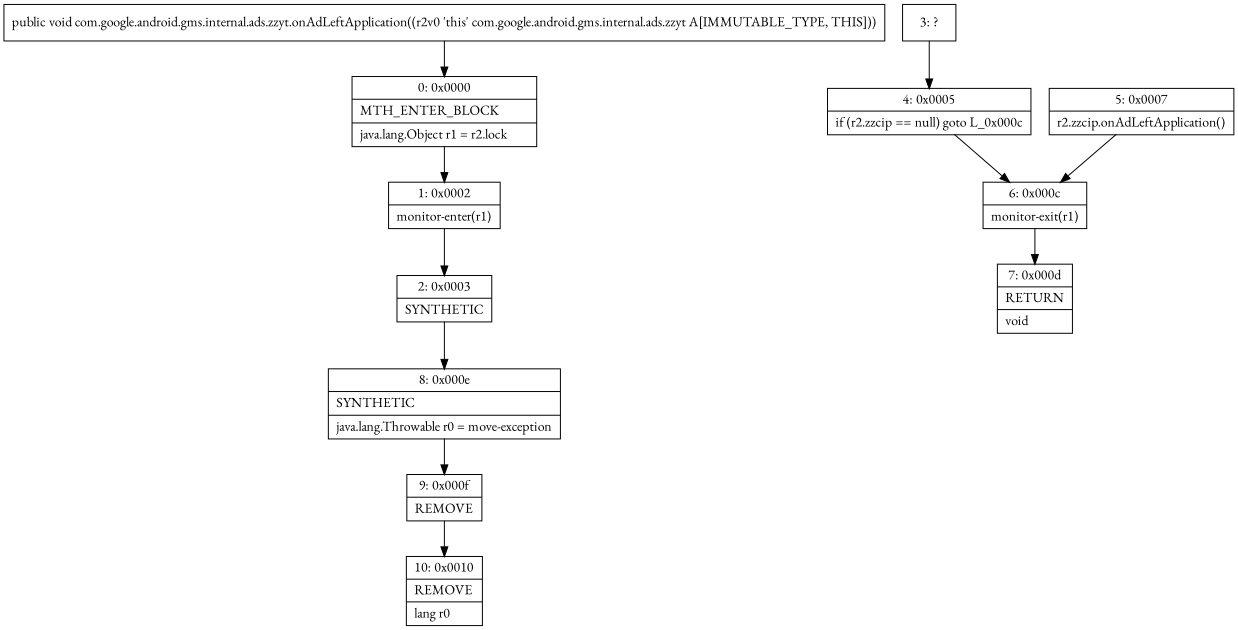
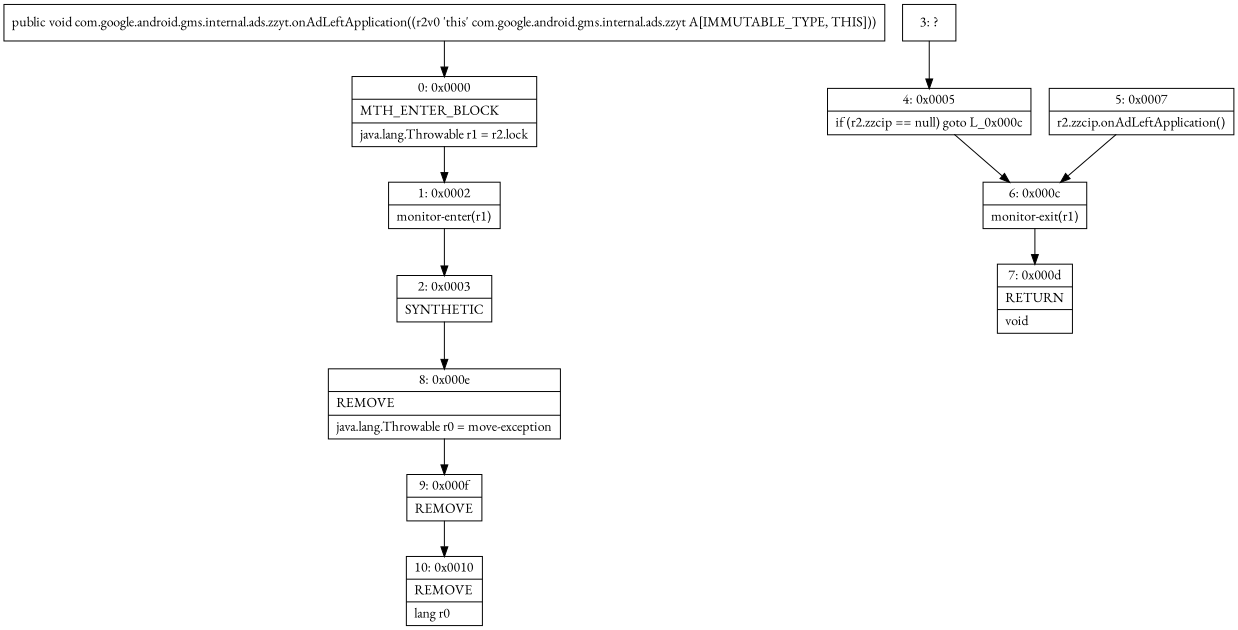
(434, 134) -> (444, 134)
(376, 403) -> (366, 403)
